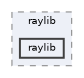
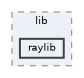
(42, 21) -> (42, 21)
